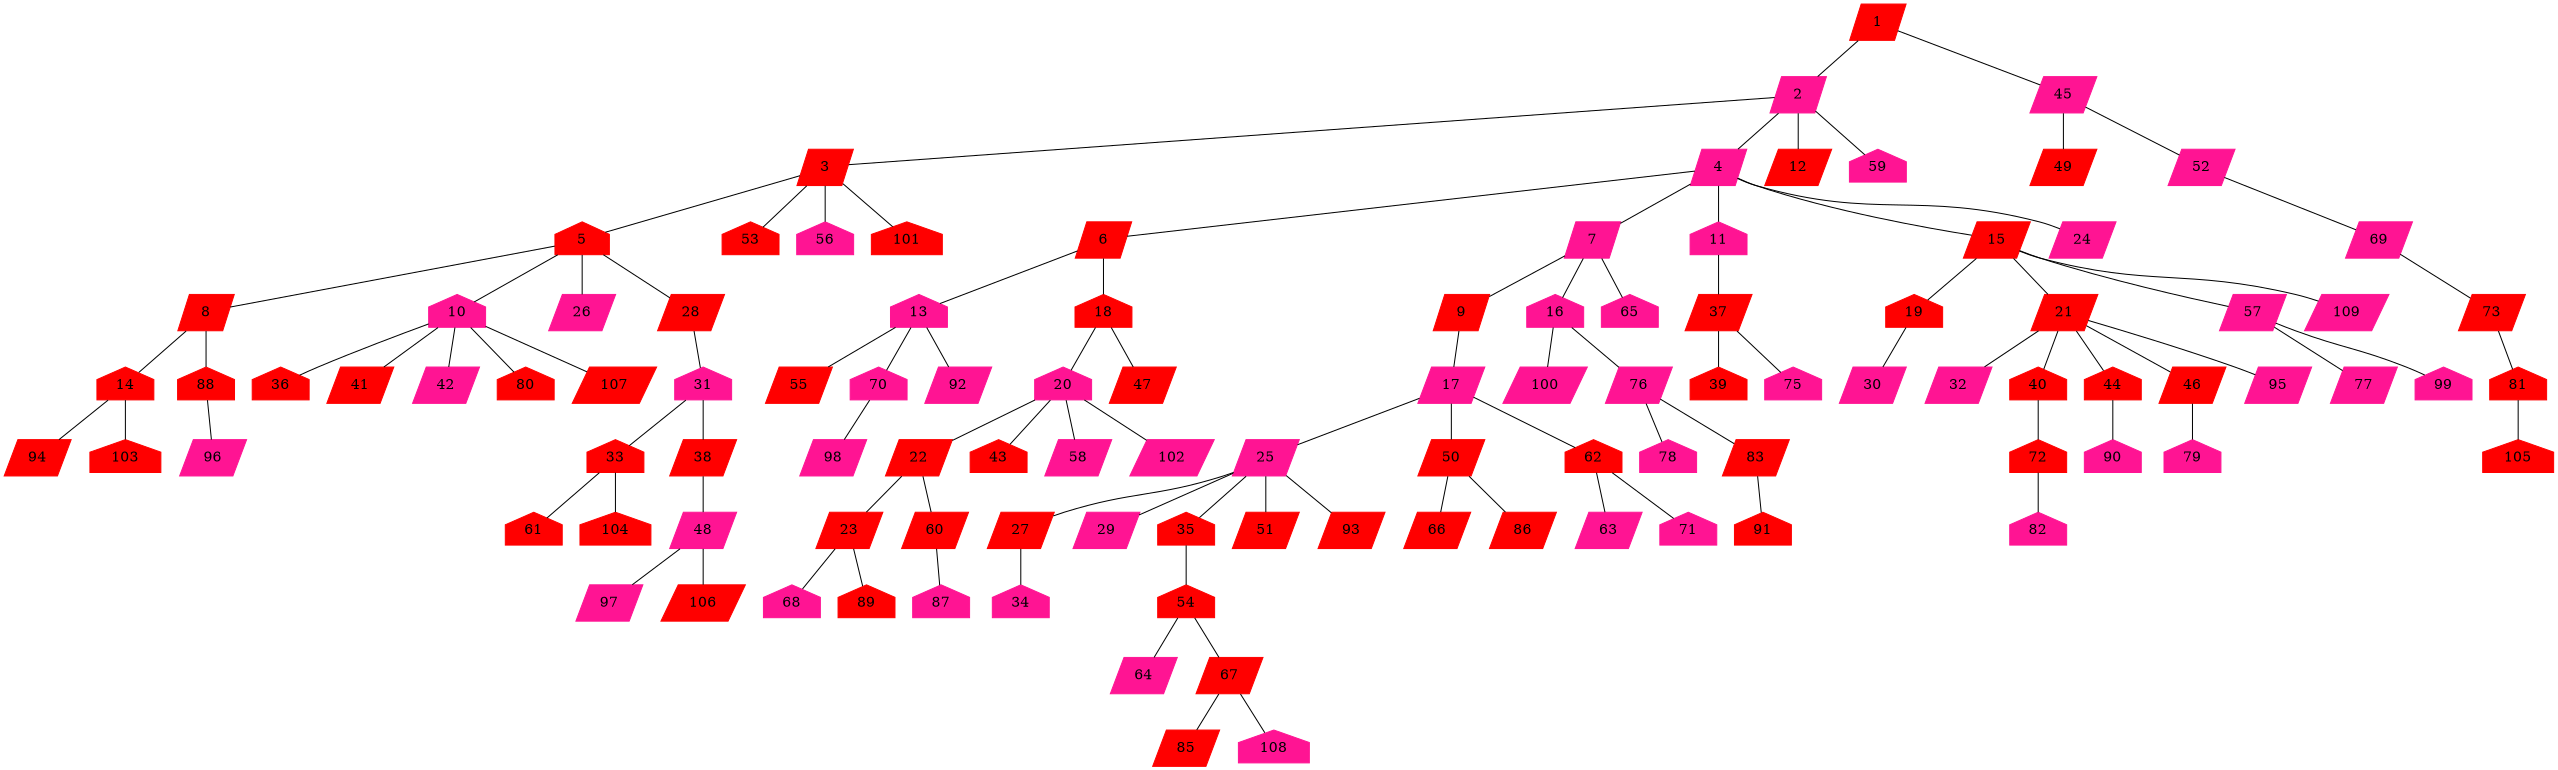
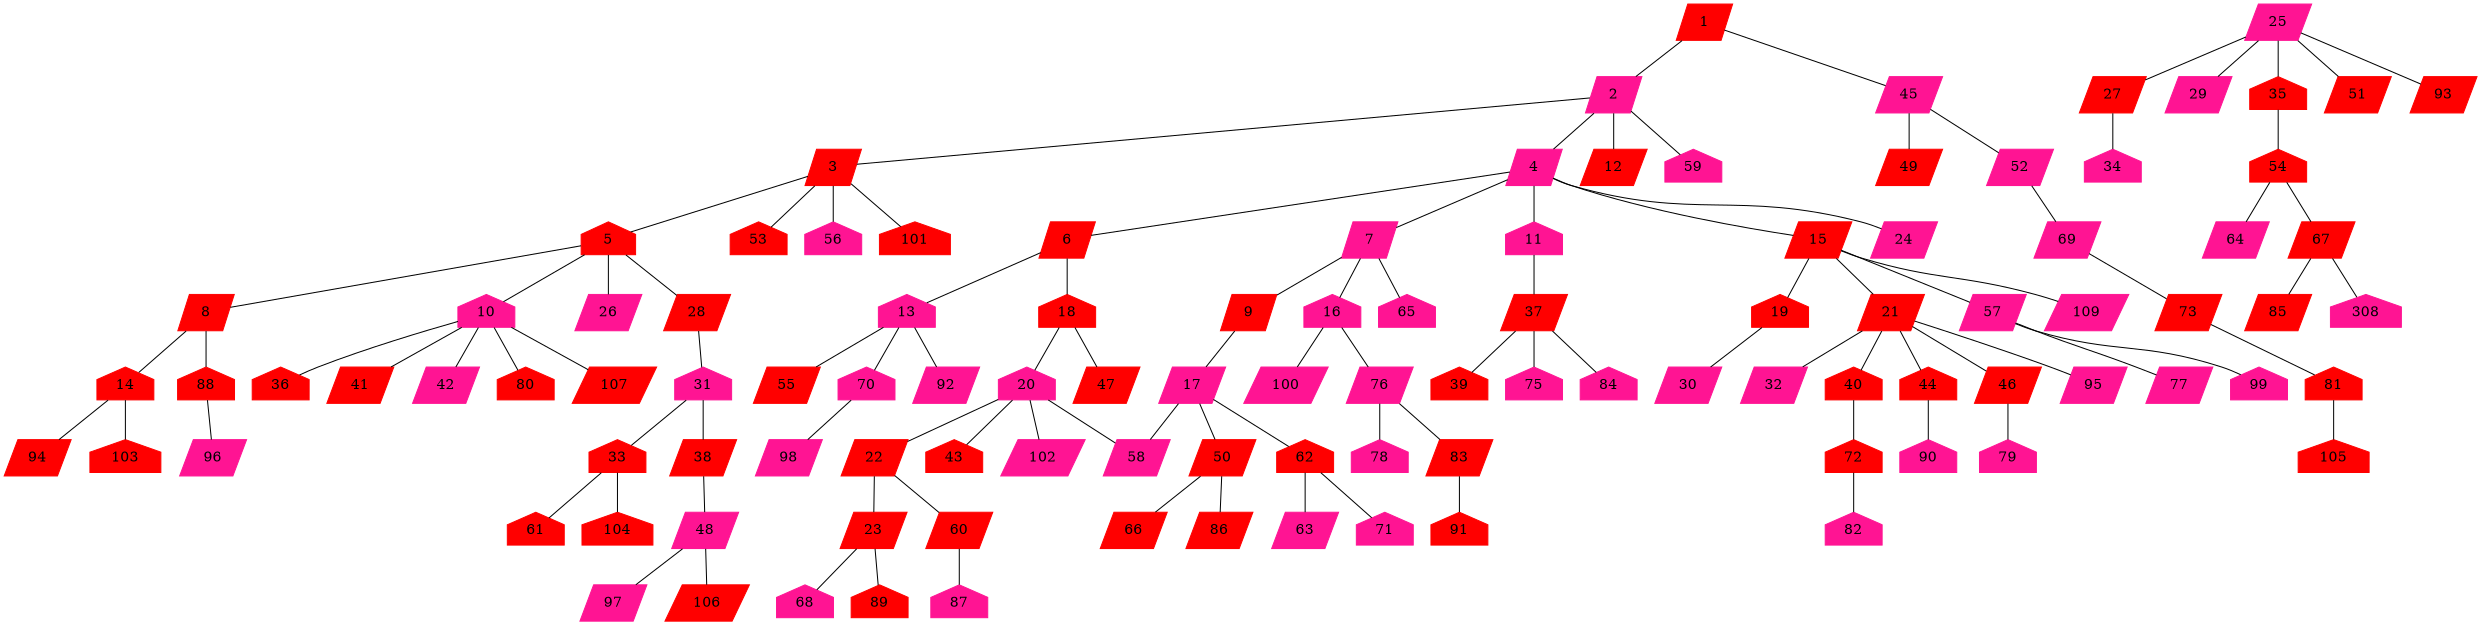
none -> (1609, 385)
(1359, 421) -> (1164, 422)
(1274, 748) -> (2366, 313)
